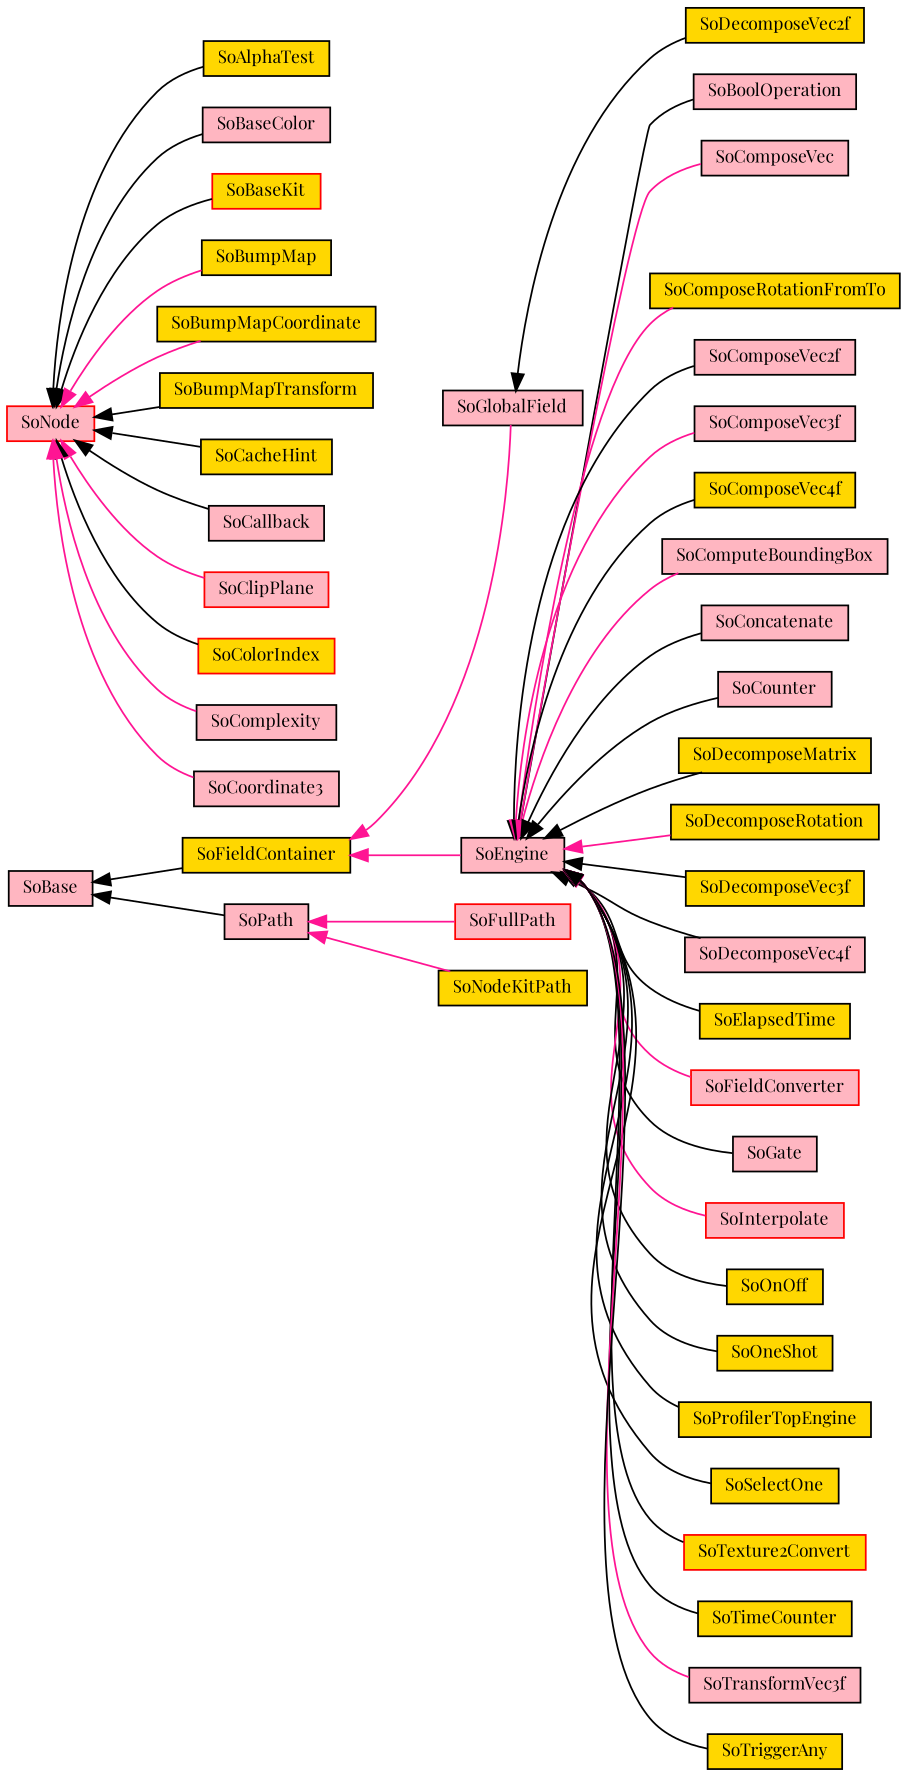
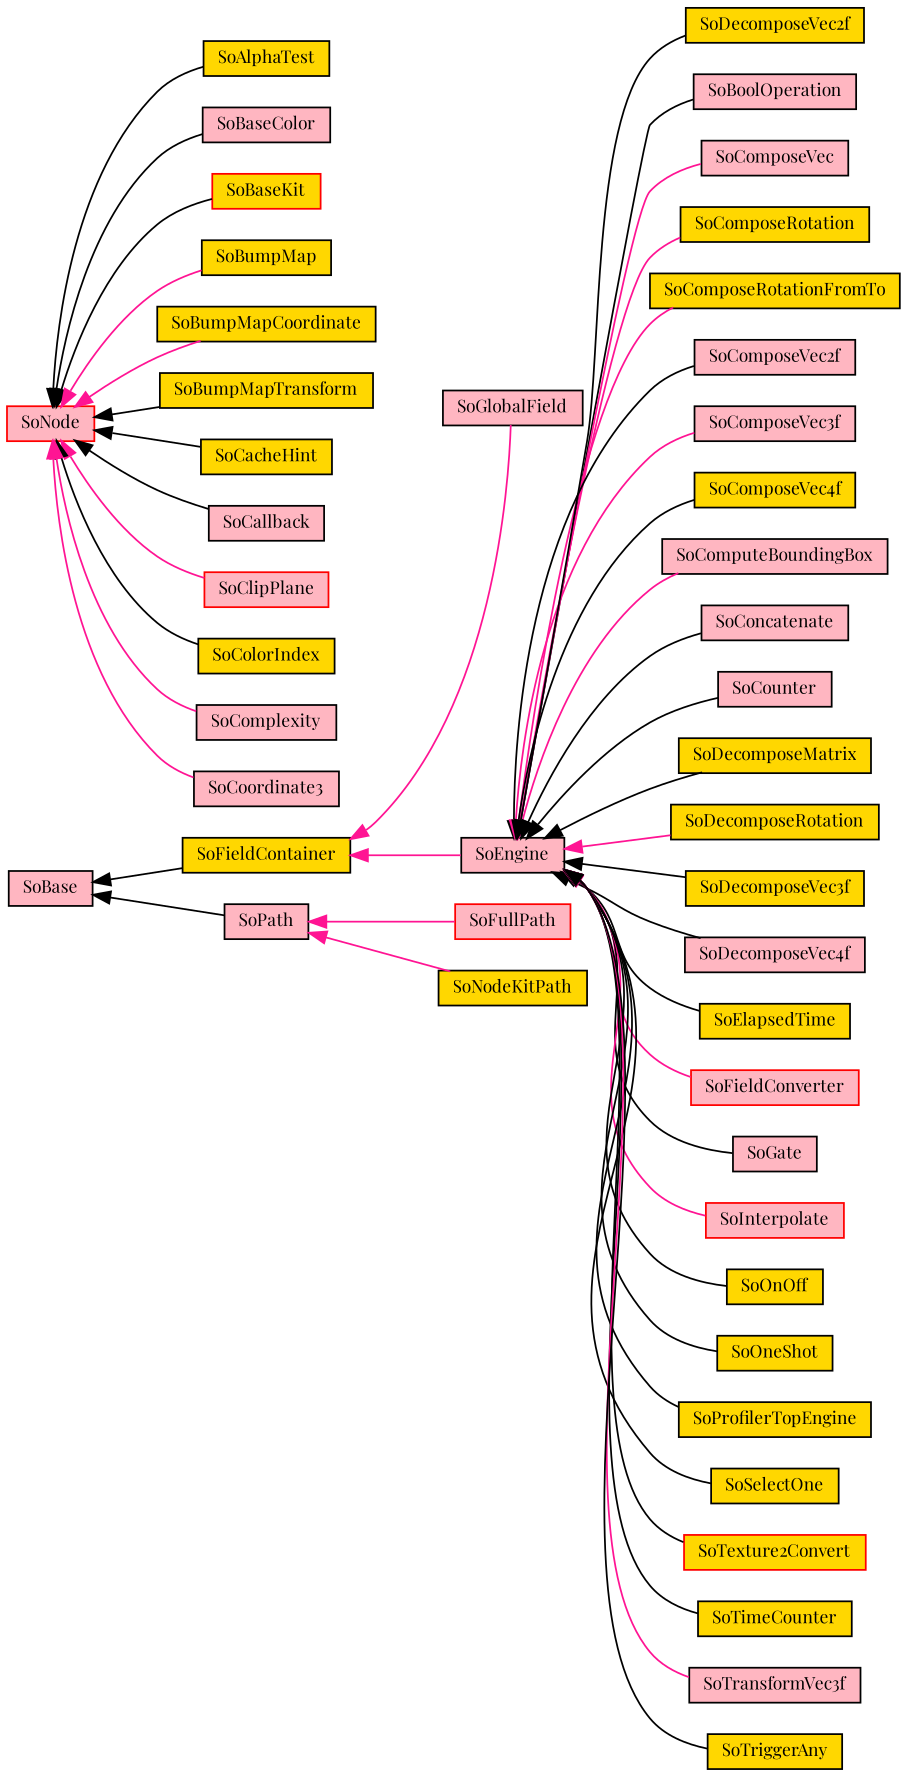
(566, 185) -> (596, 335)
none -> (775, 225)
(266, 656) -> (266, 656)
